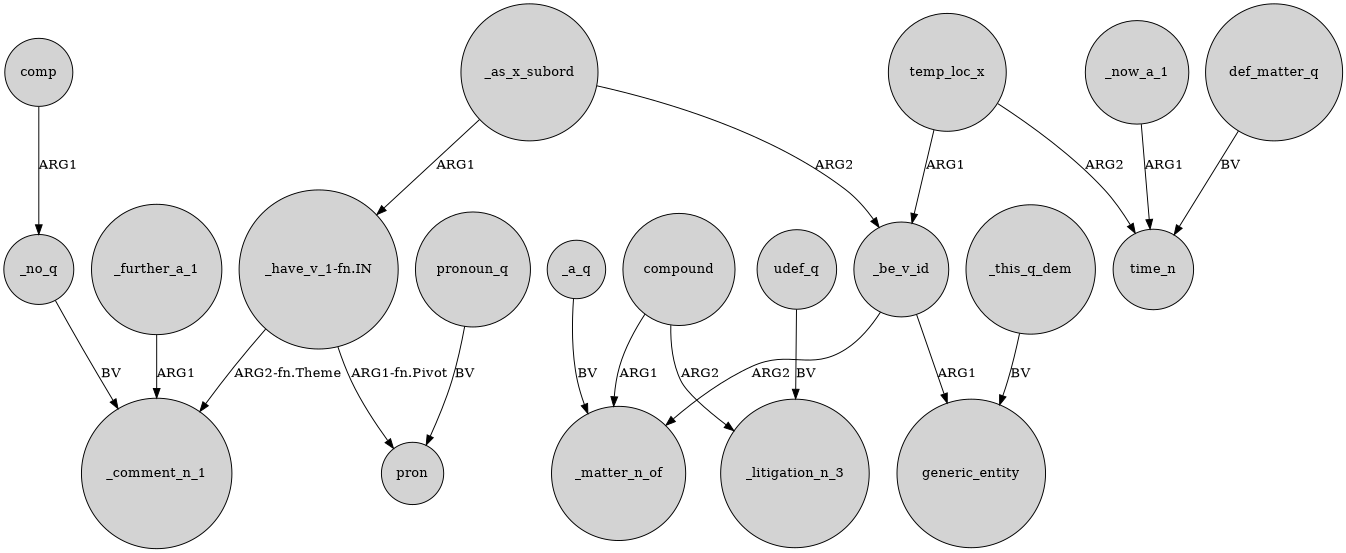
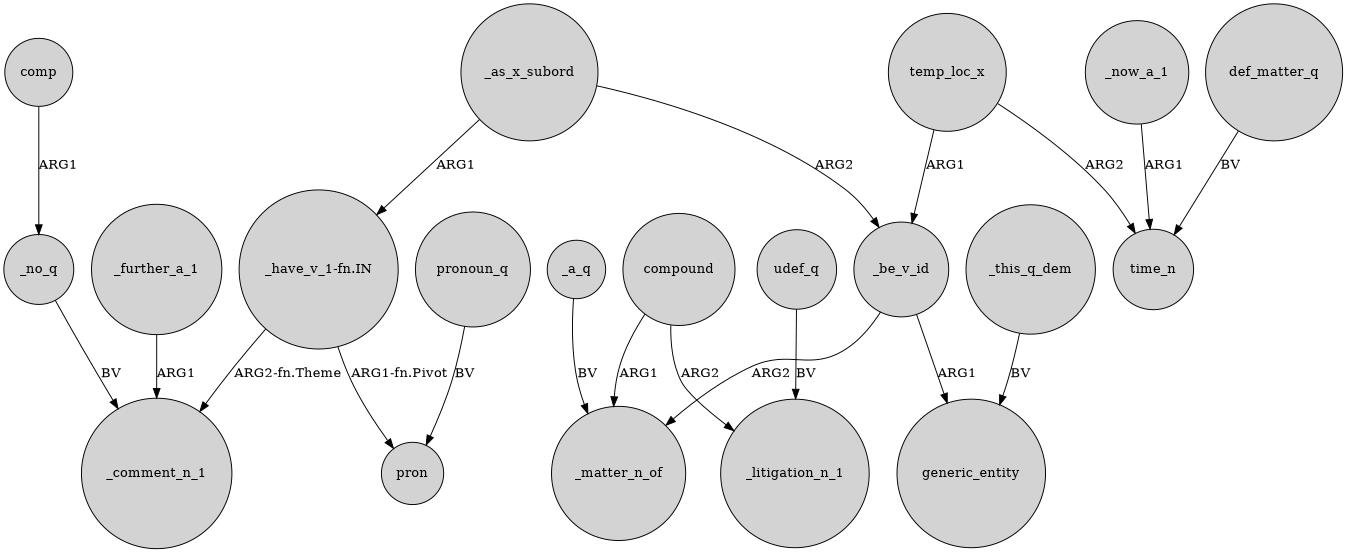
(795, 473) -> (795, 473)
